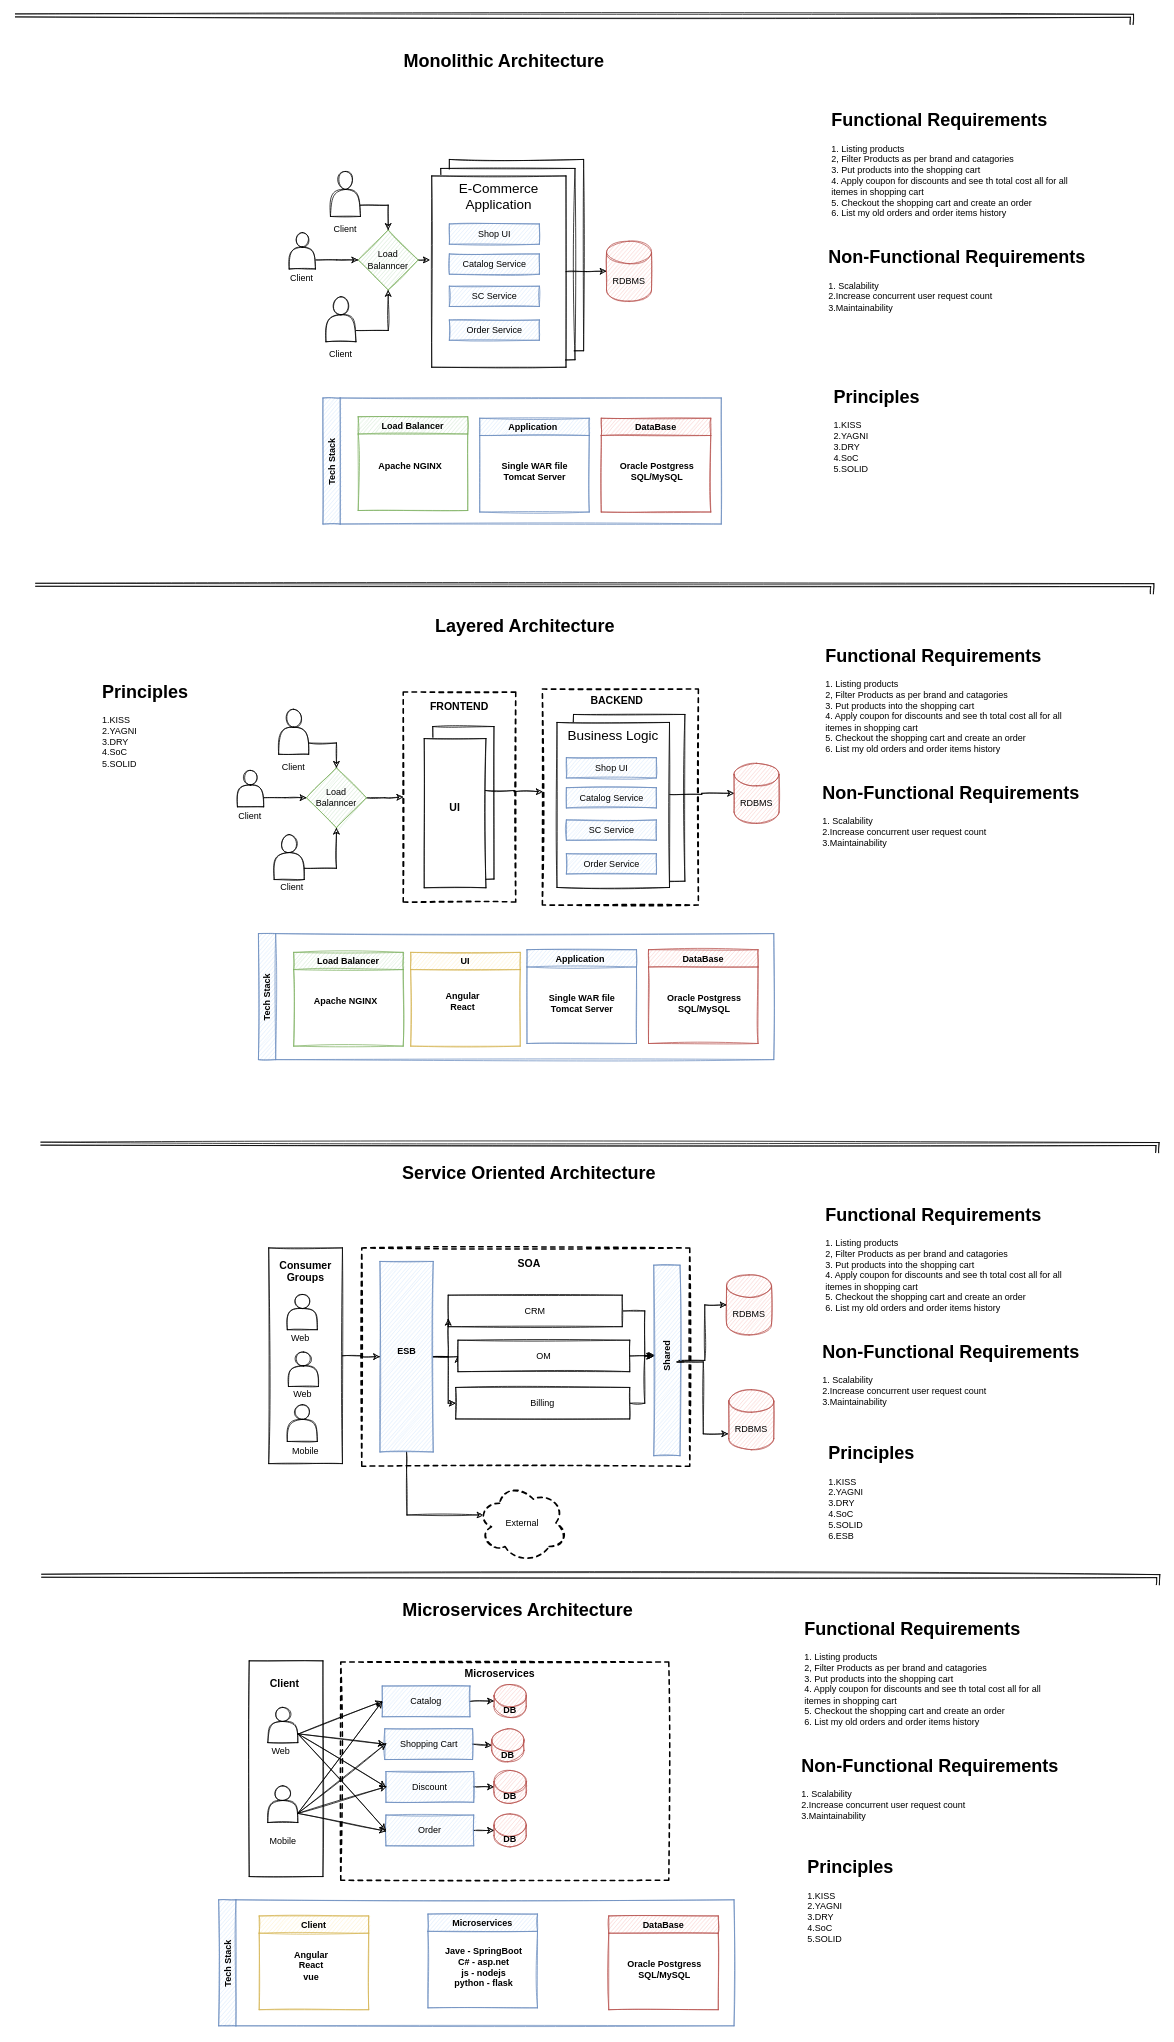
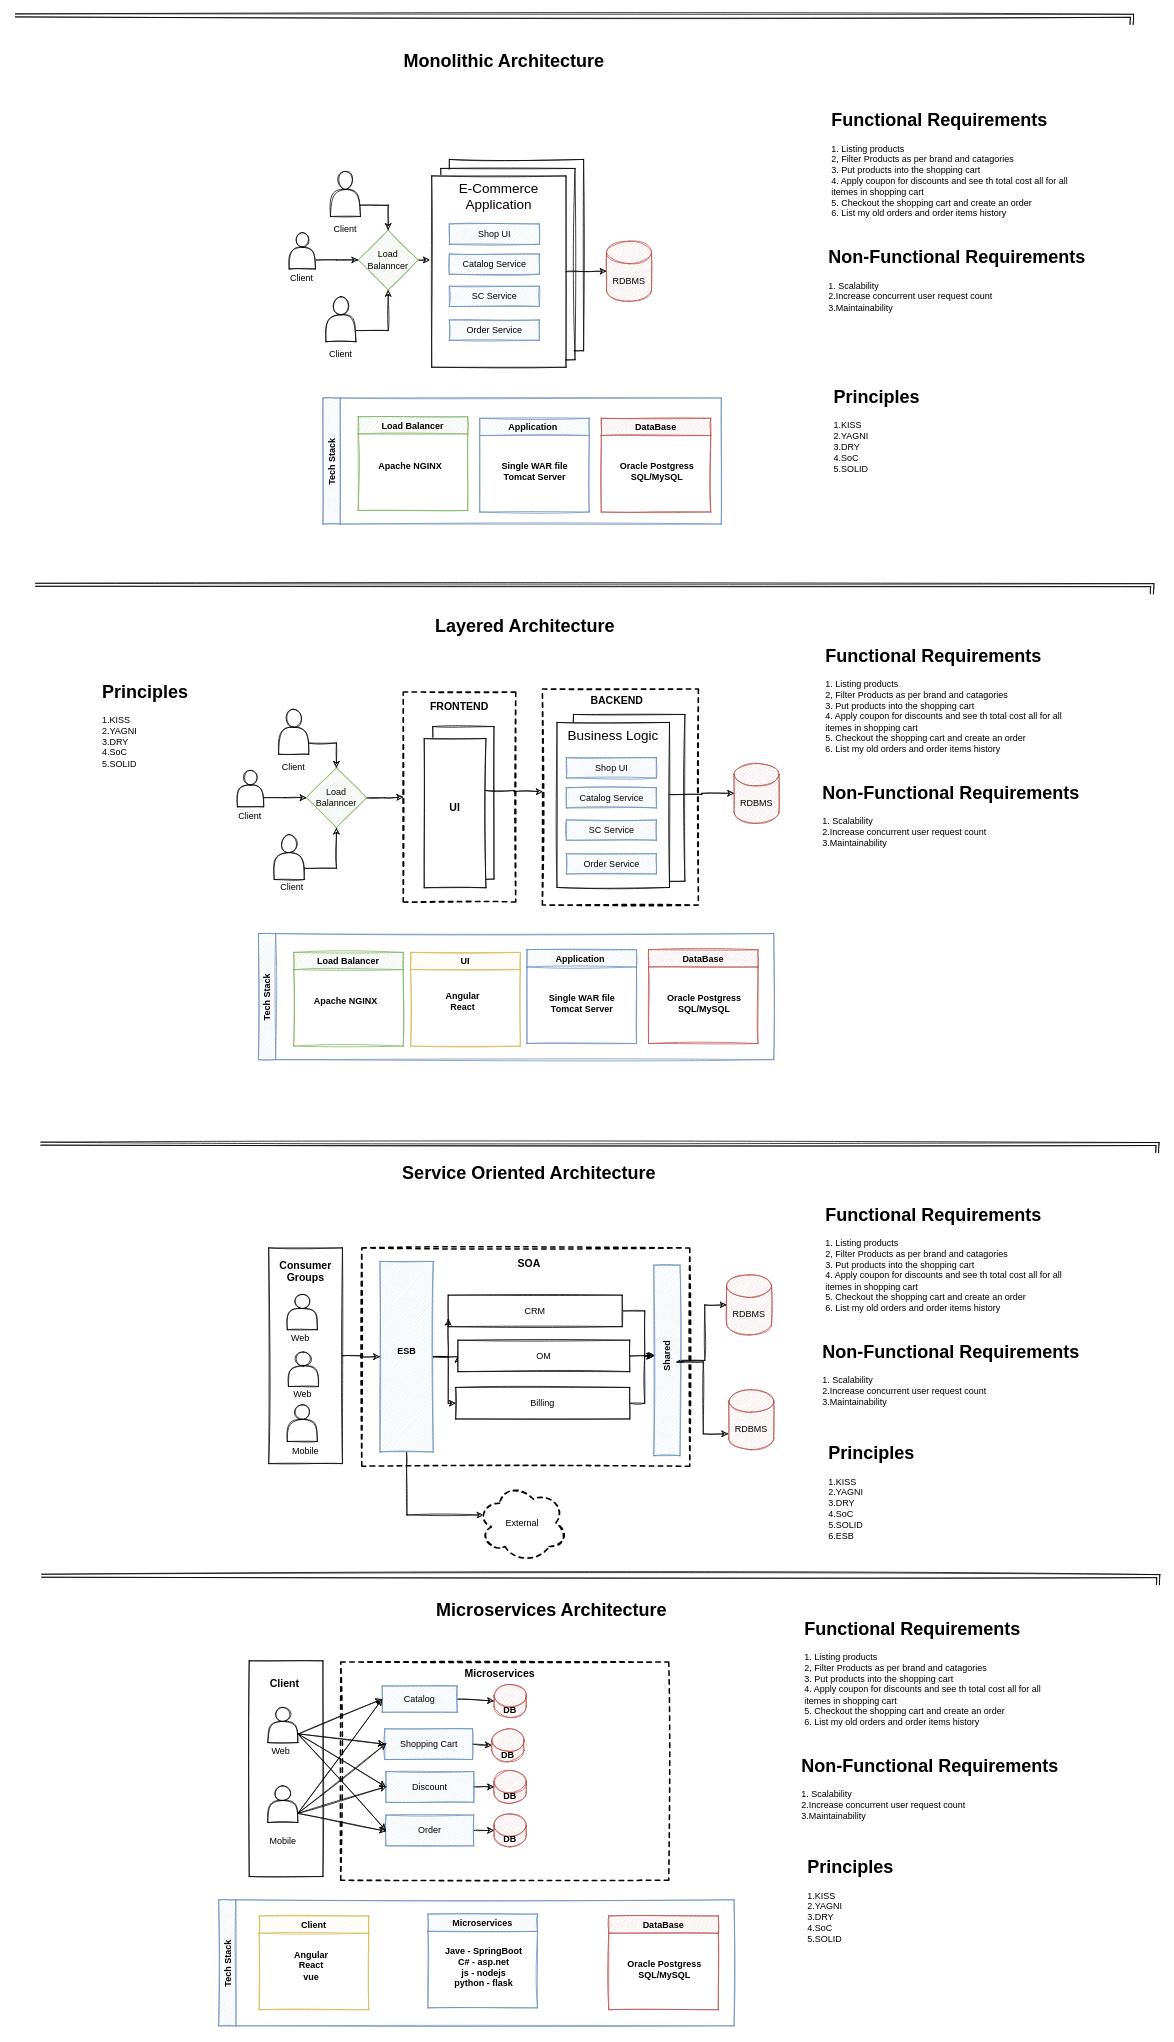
(518, 1610) -> (552, 1610)
(426, 1701) -> (420, 1699)
